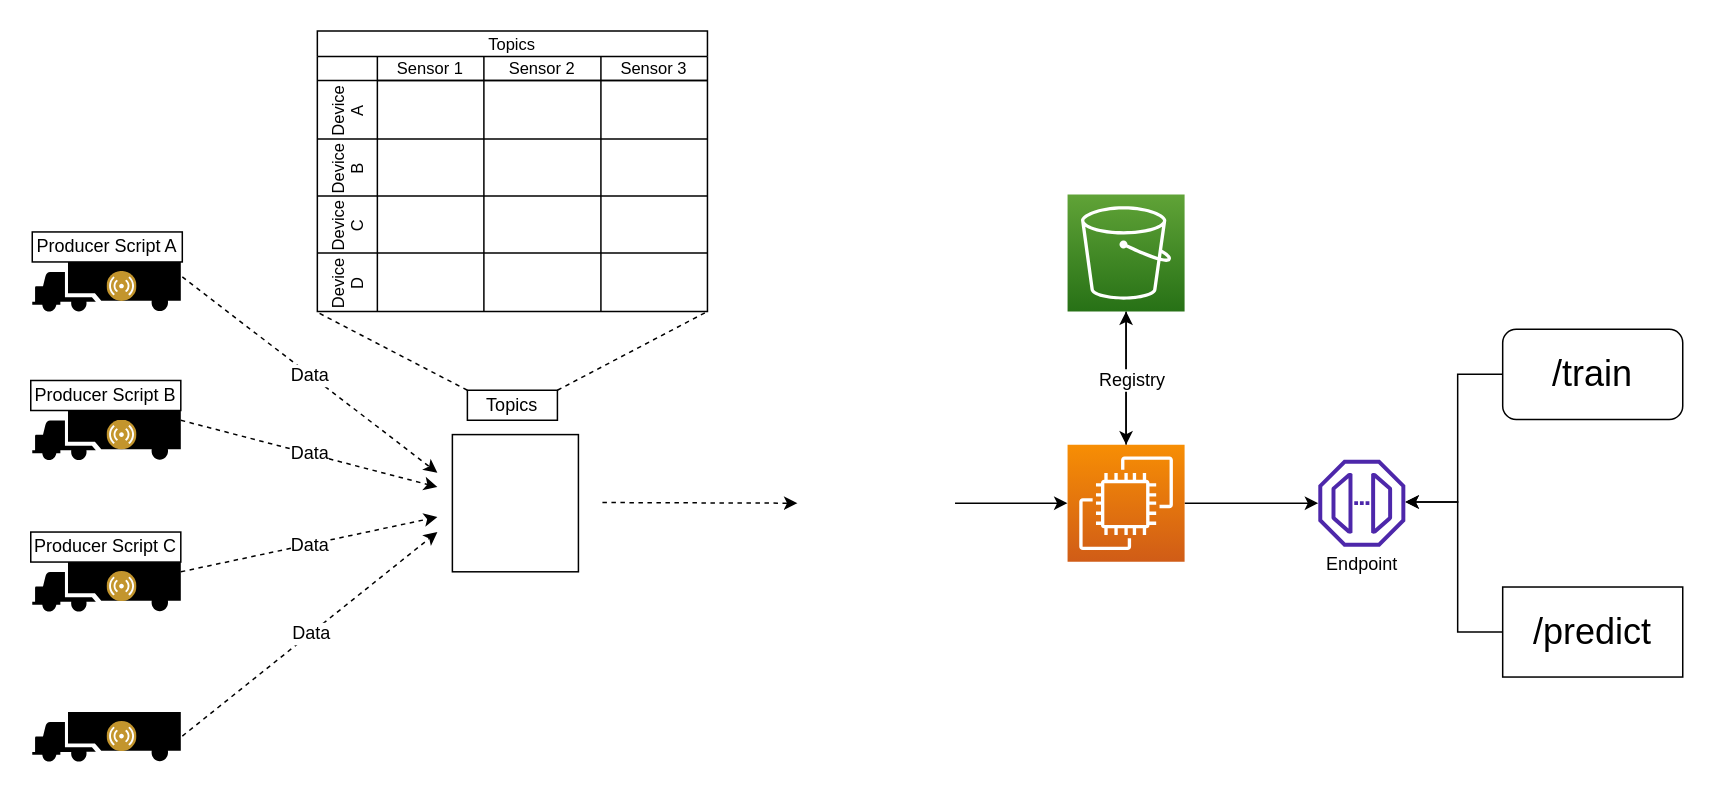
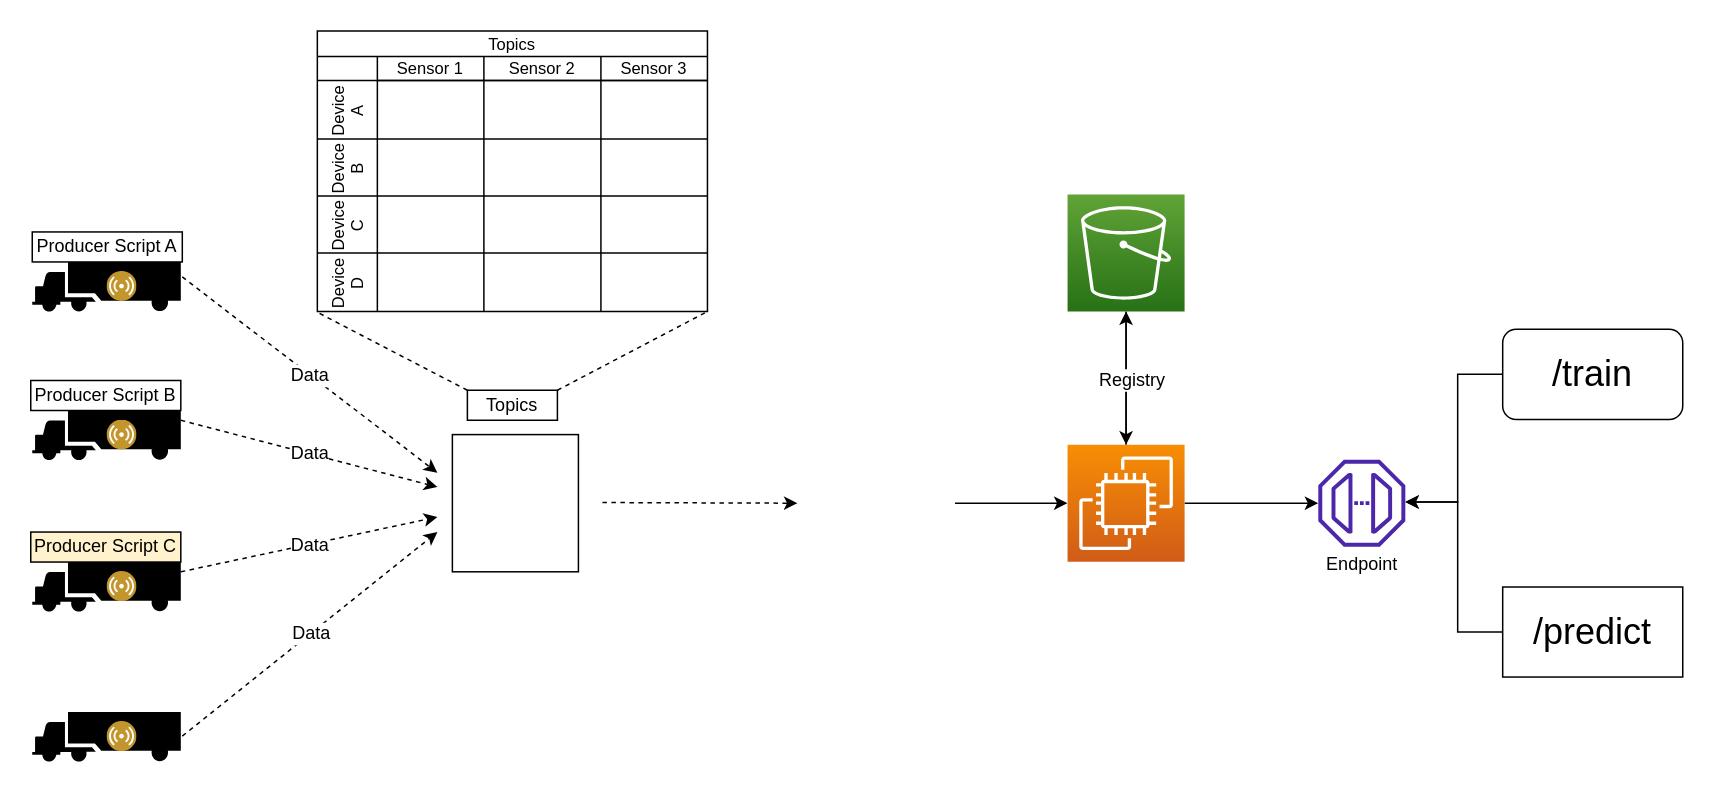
(106, 547) -> (106, 547)
